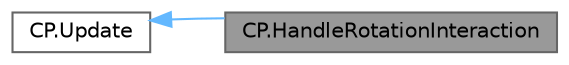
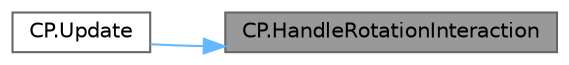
(198, 19) -> (177, 45)
